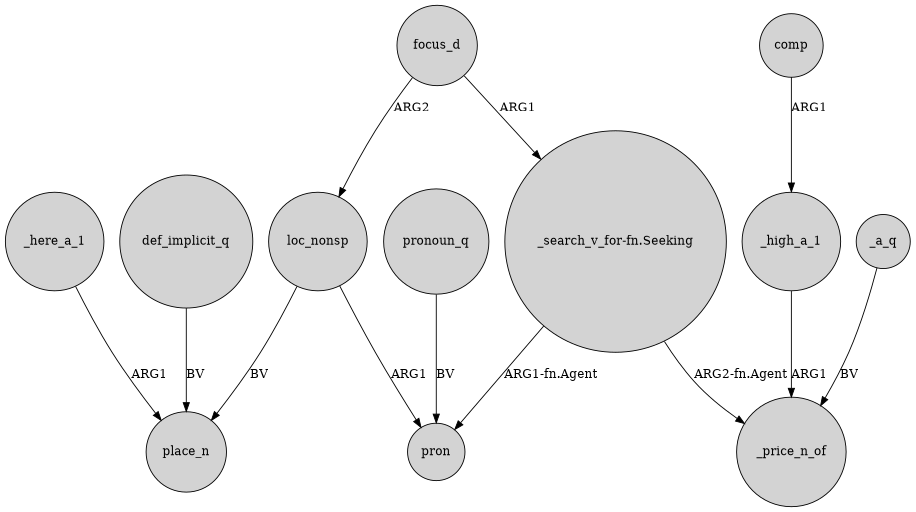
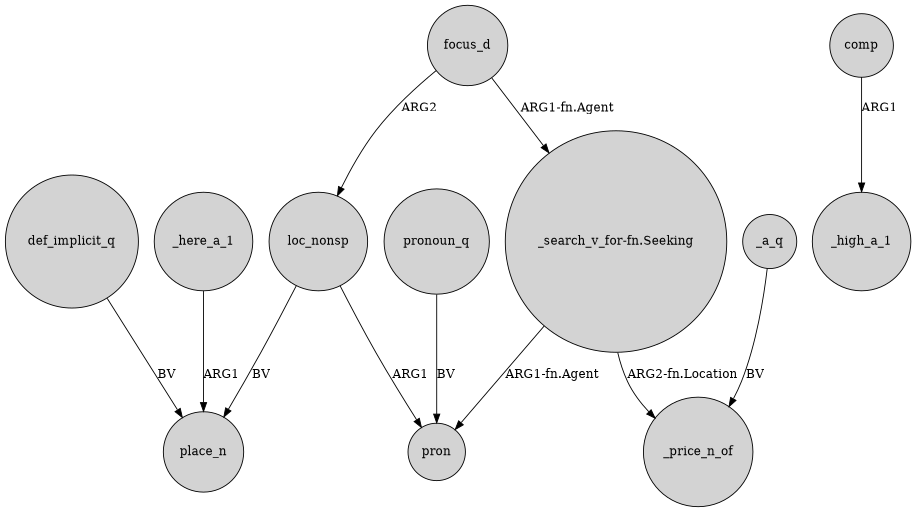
(518, 108) -> (567, 108)
(791, 340) -> none
(741, 375) -> (683, 375)
